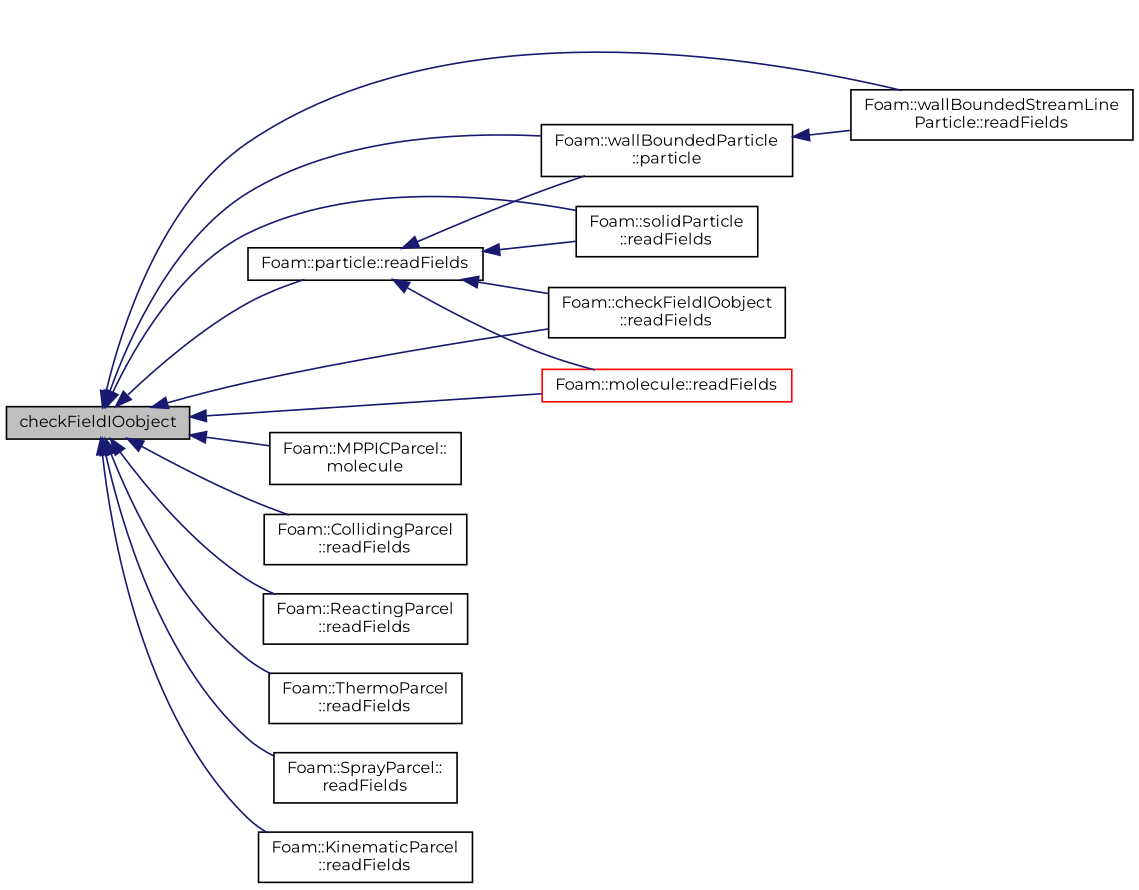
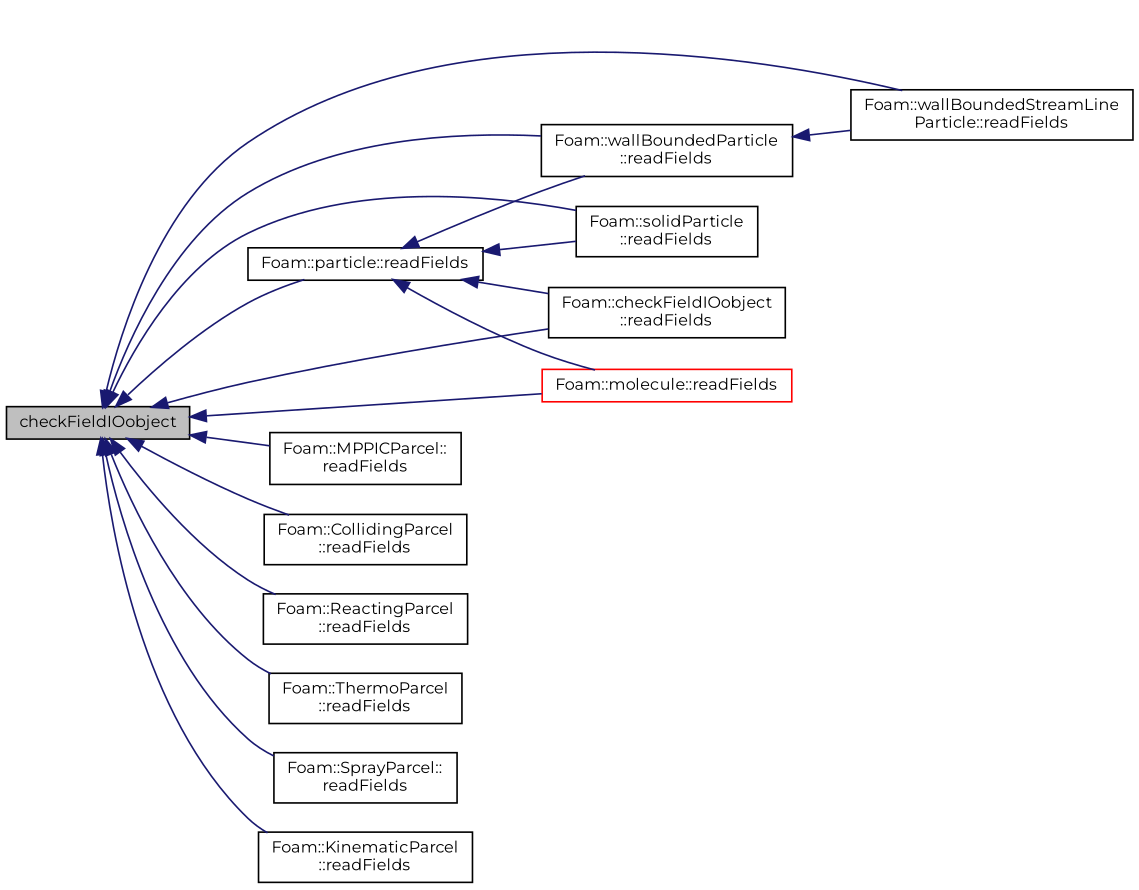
(667, 151) -> (667, 151)
(365, 459) -> (365, 459)
